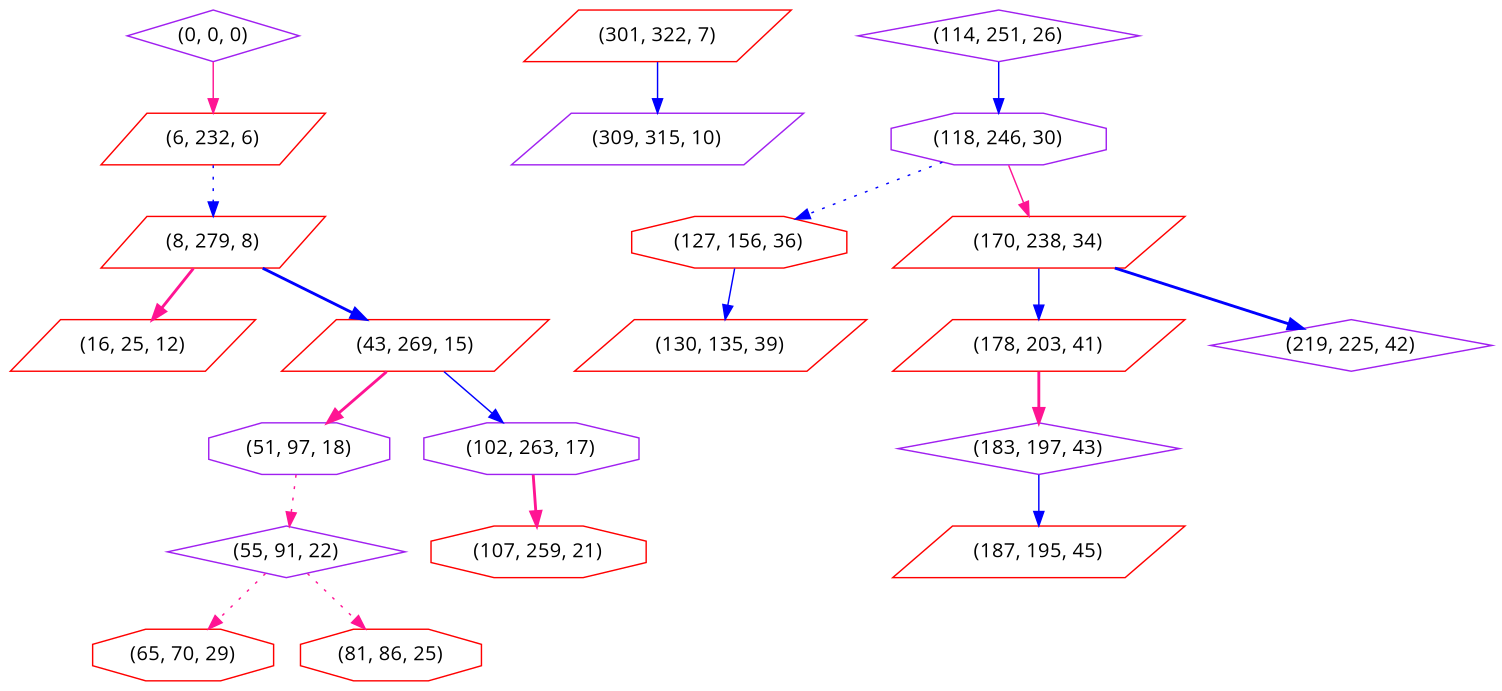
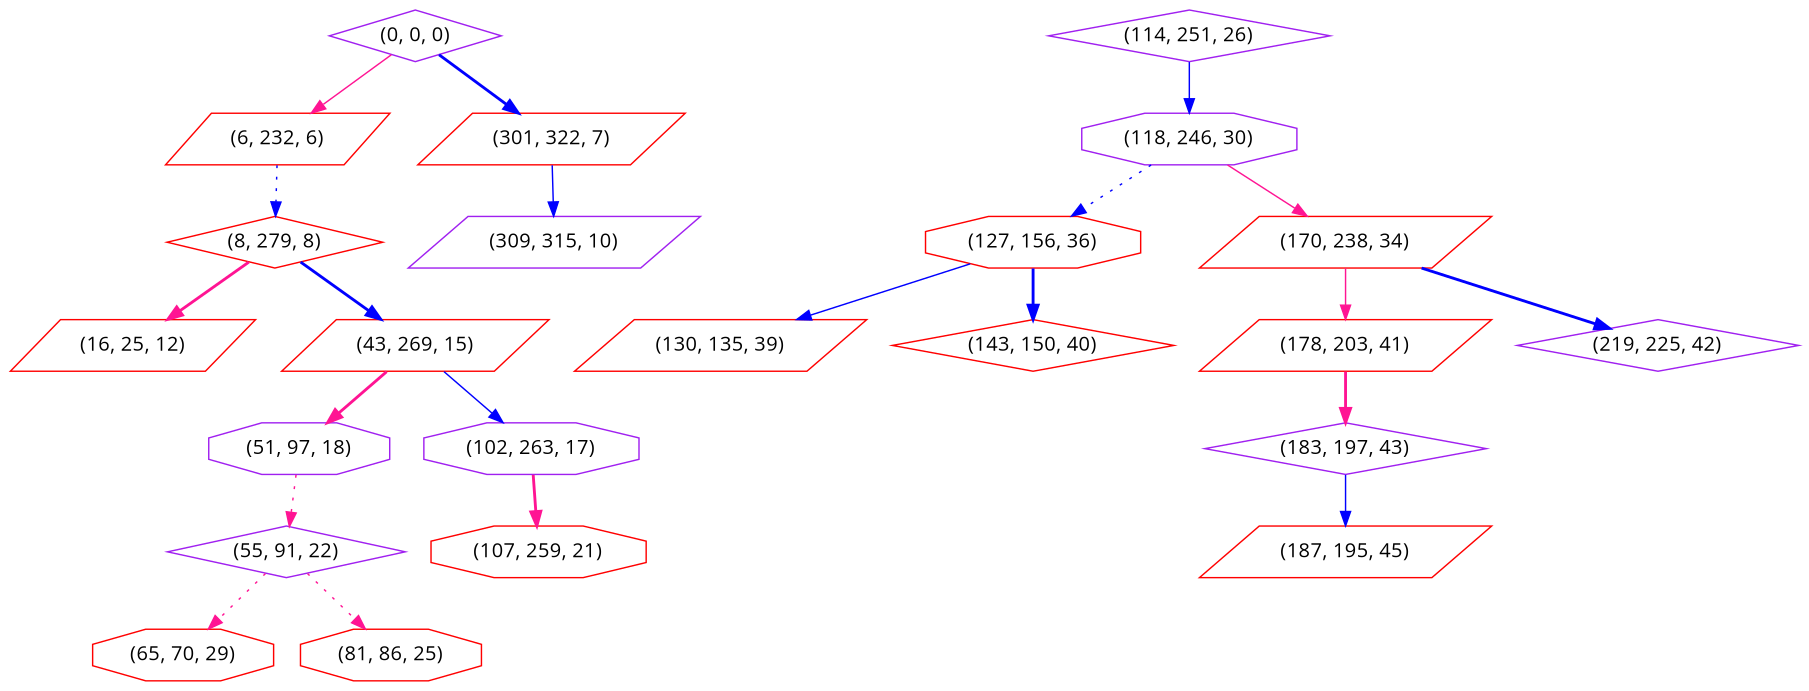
none -> (473, 80)
(213, 242) -> (275, 242)
(1039, 287) -> (1346, 287)
none -> (1033, 345)
